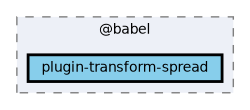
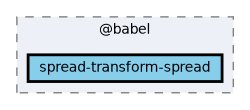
(125, 68) -> (125, 68)
